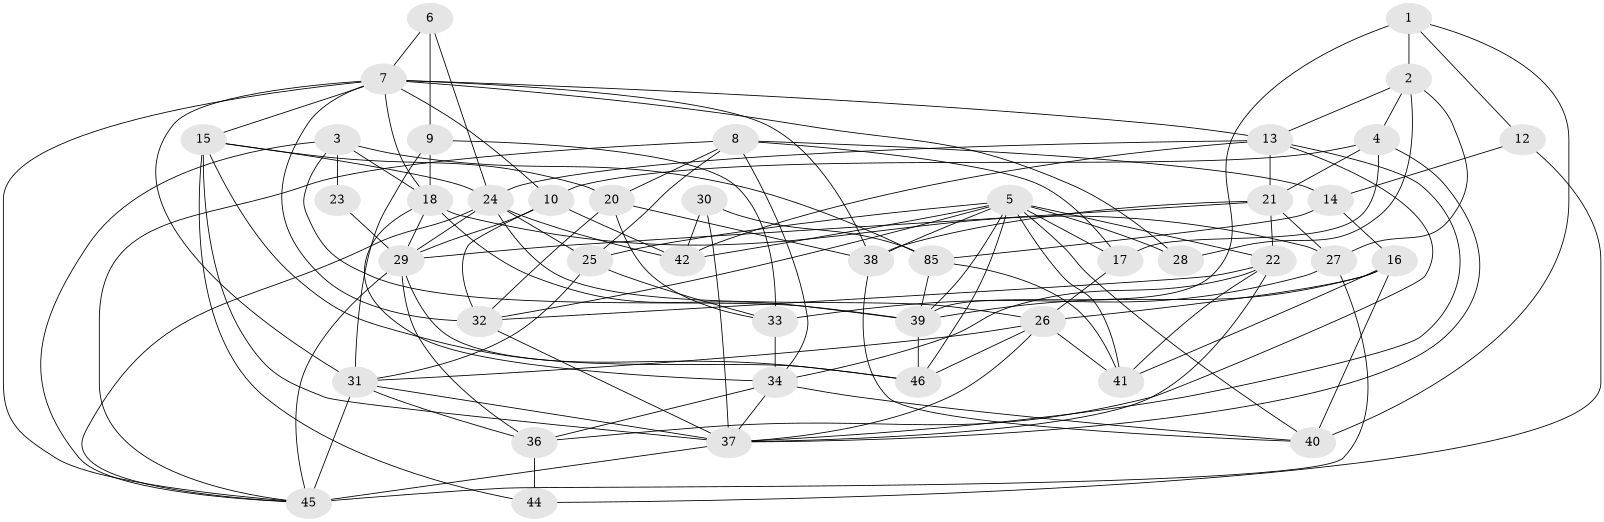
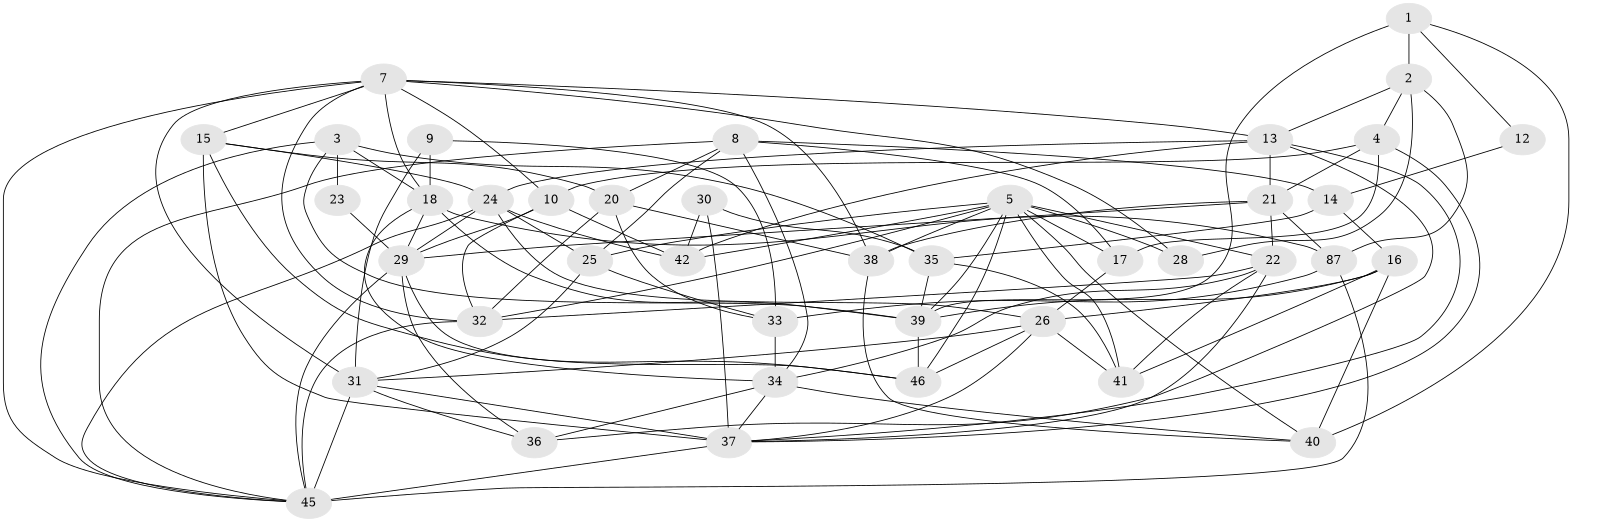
(430, 19) -> none
(932, 261) -> (932, 261)
(1334, 261) -> (1334, 261)
(604, 382) -> (336, 356)
(534, 503) -> none
